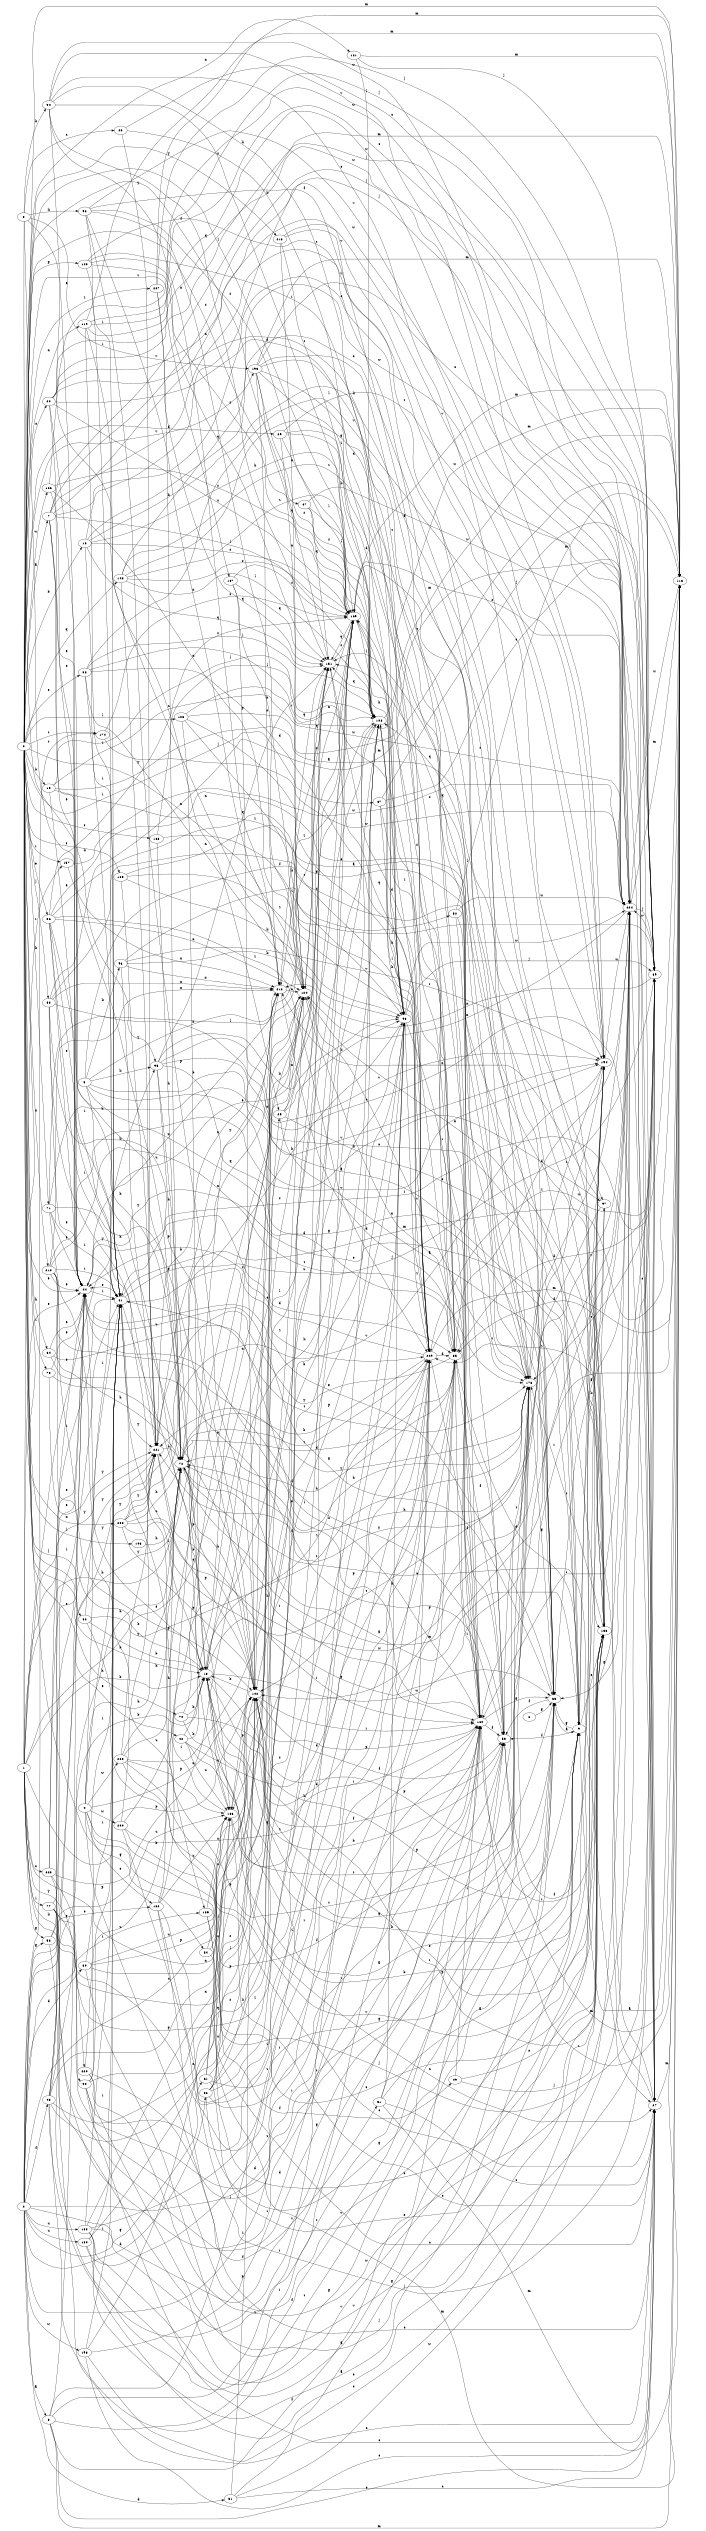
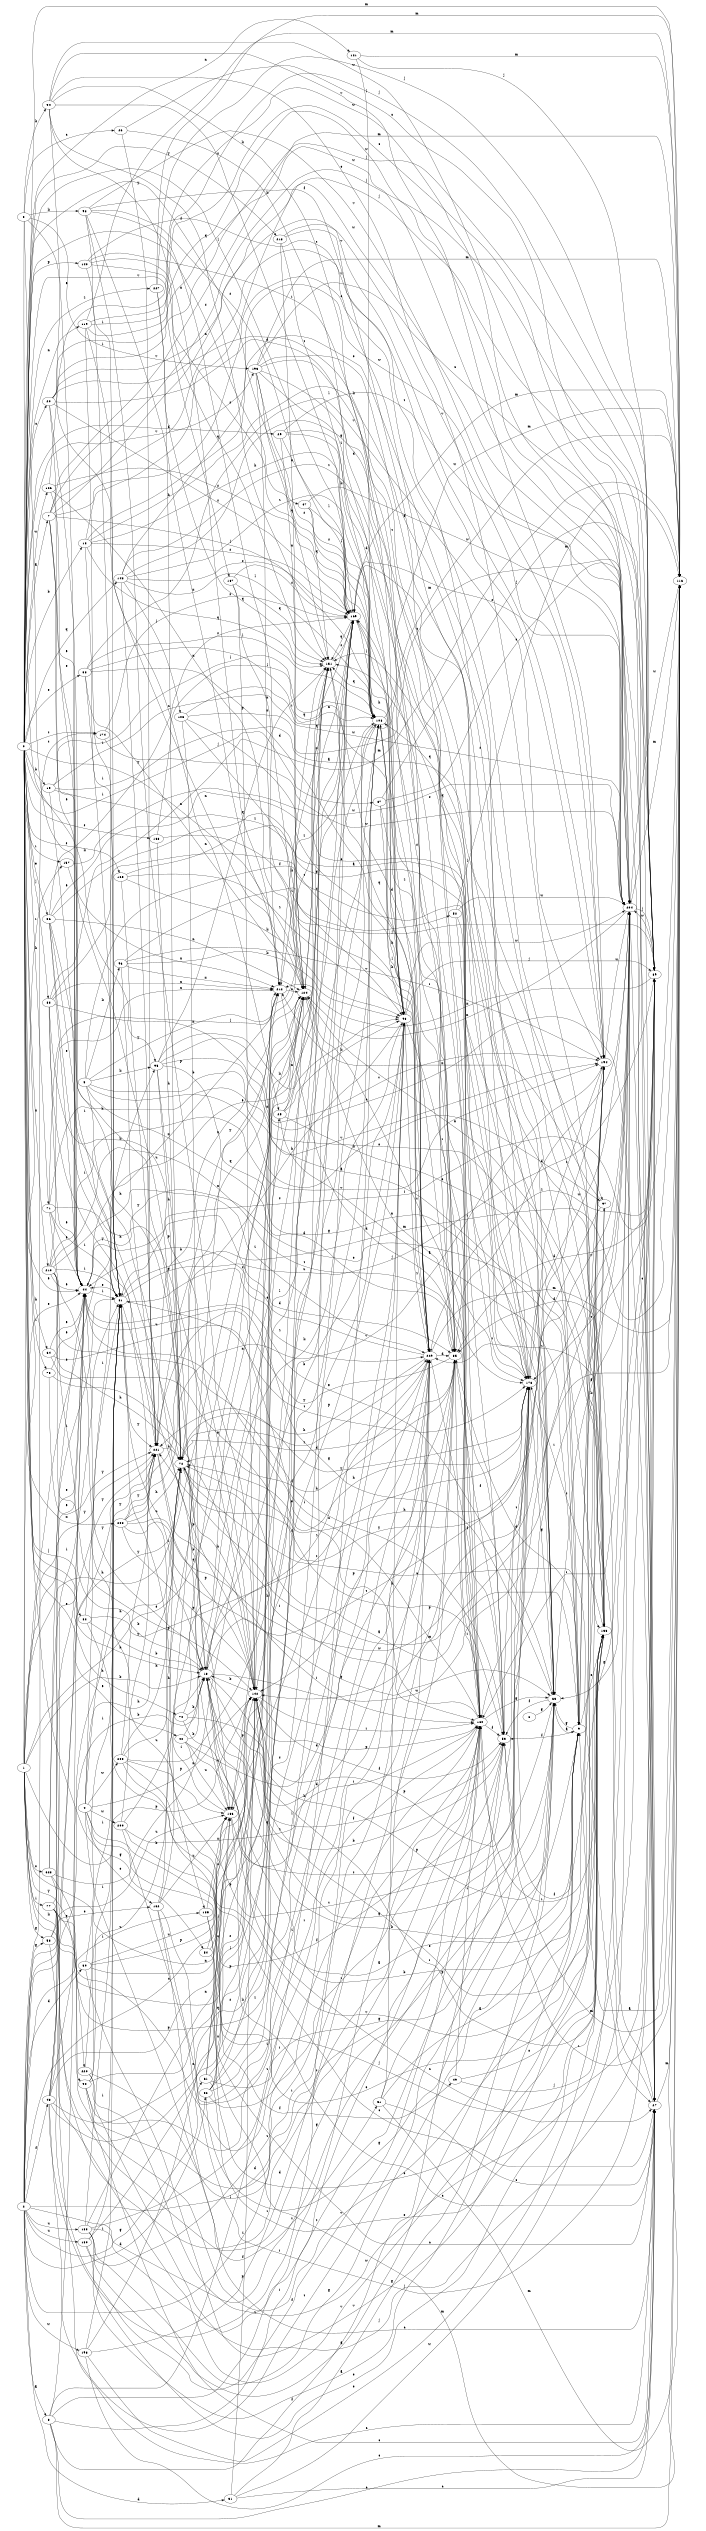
(97, 717) -> (158, 640)
(307, 1055) -> (240, 1223)
(139, 1544) -> none
(103, 1887) -> (103, 1887)
